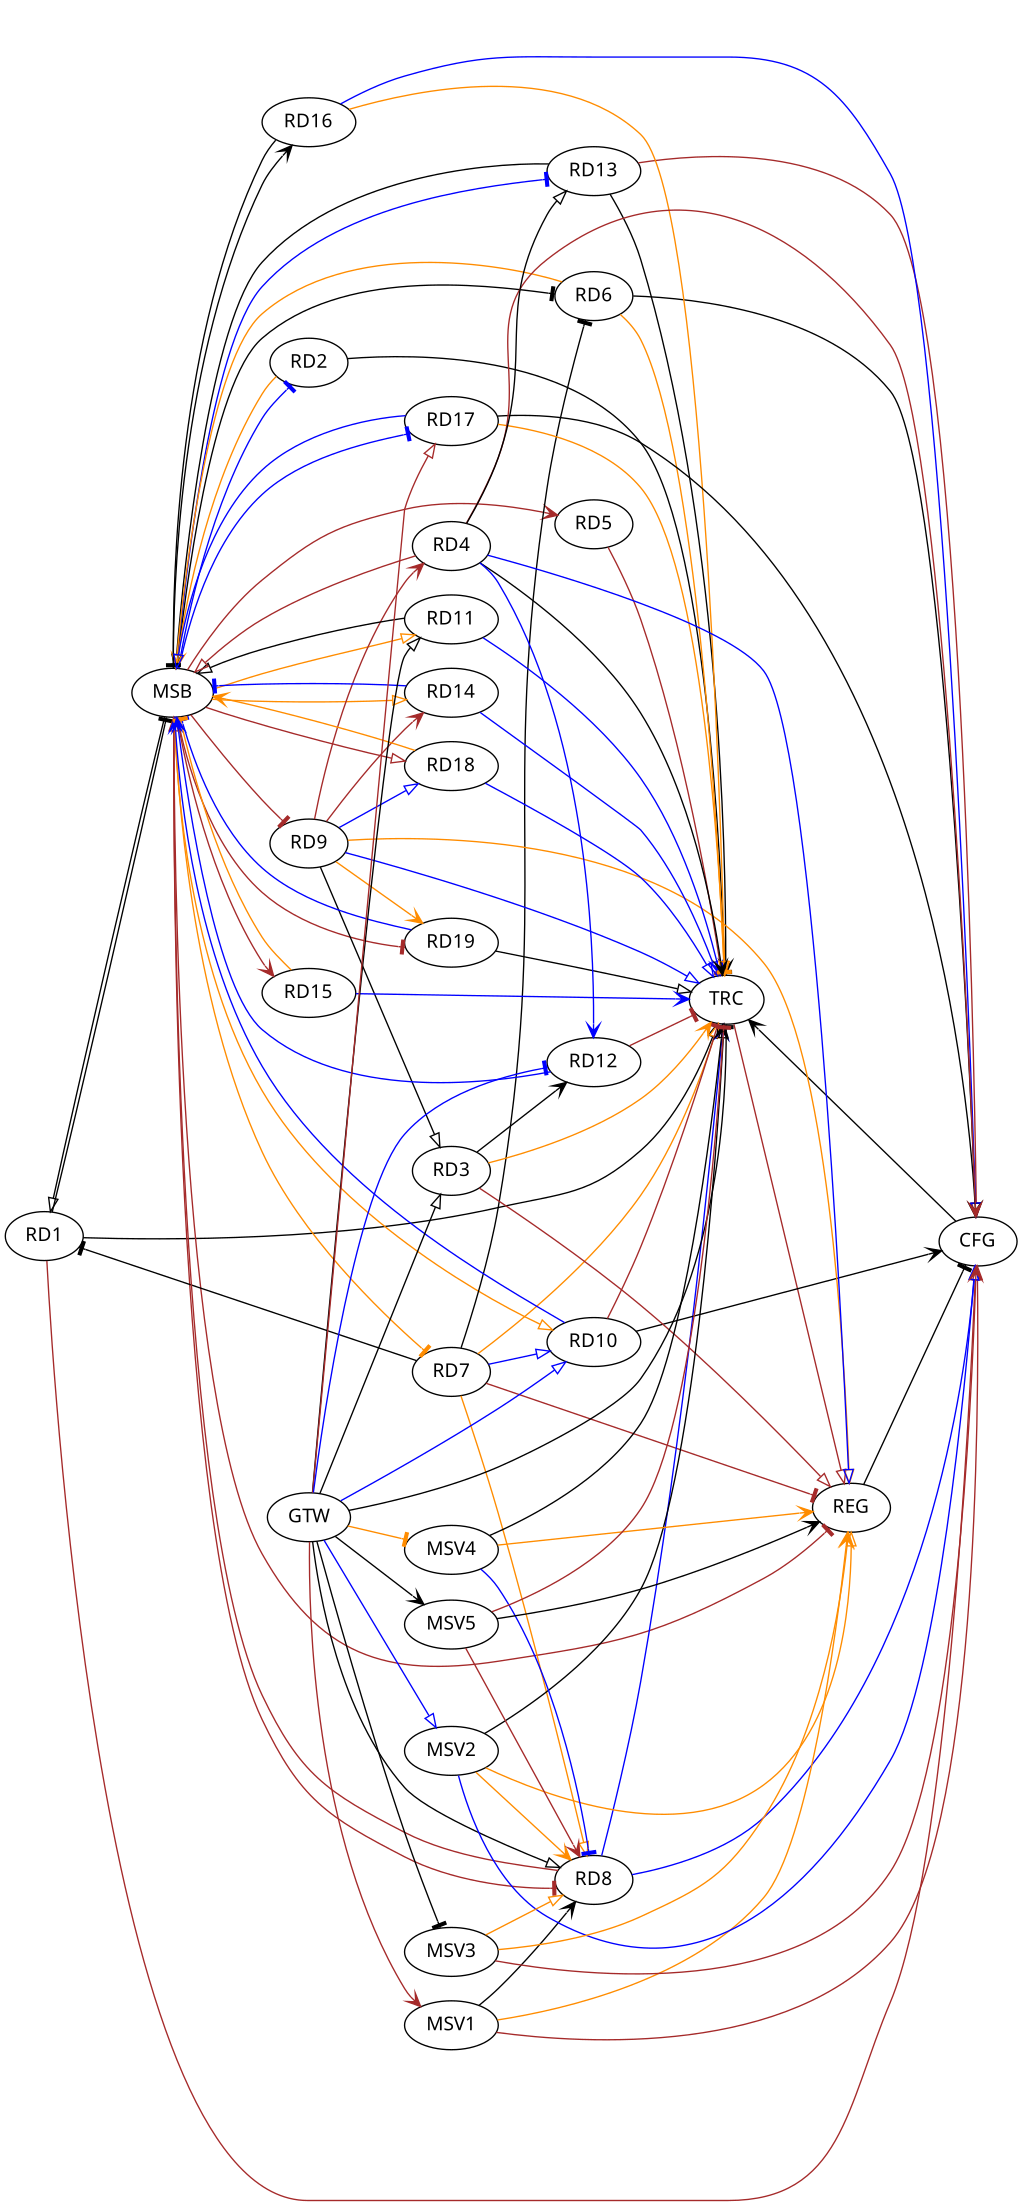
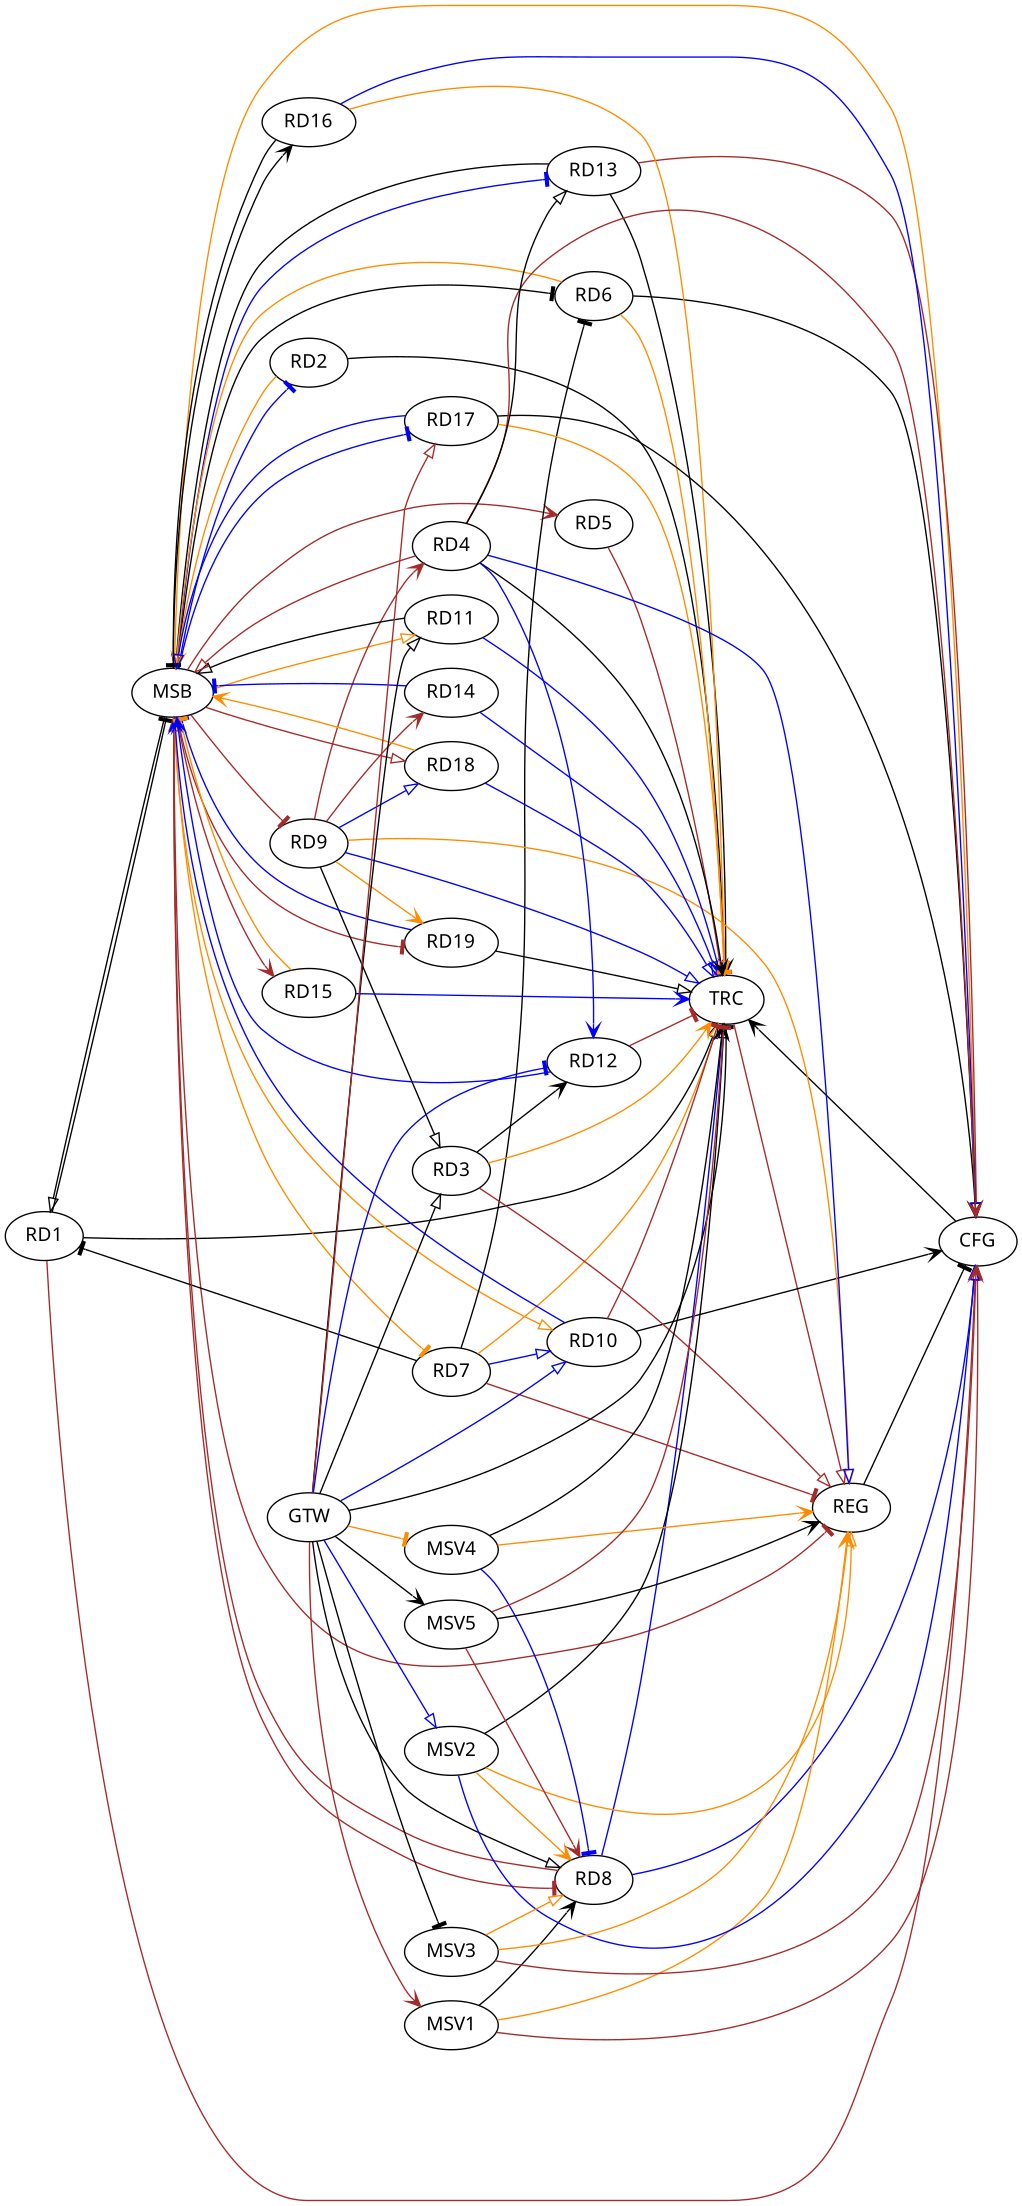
(302, 702) -> (831, 34)
(518, 1584) -> none
